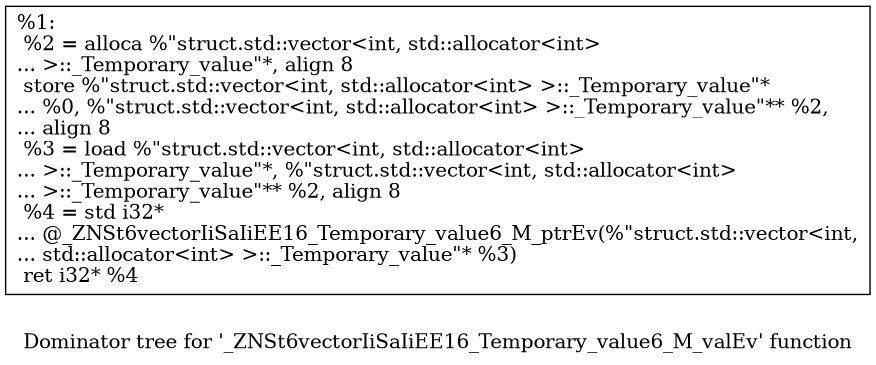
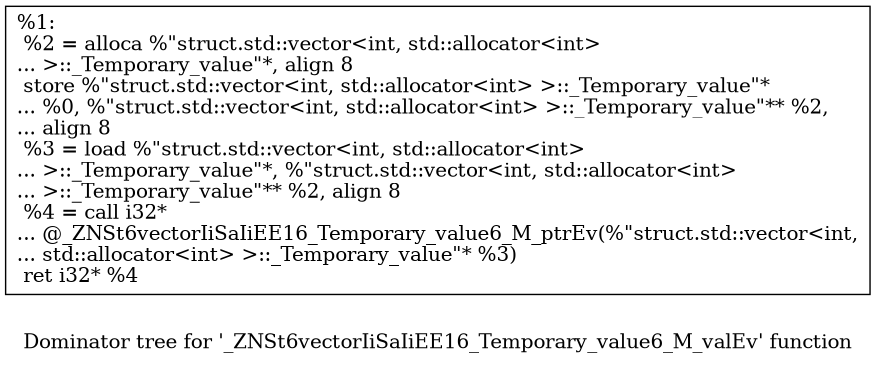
(91, 213) -> (92, 213)
